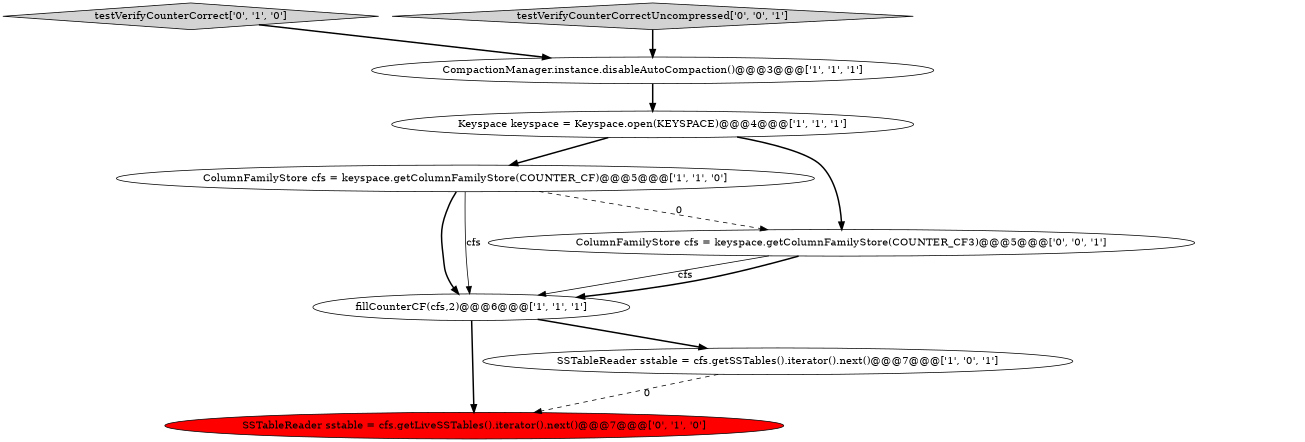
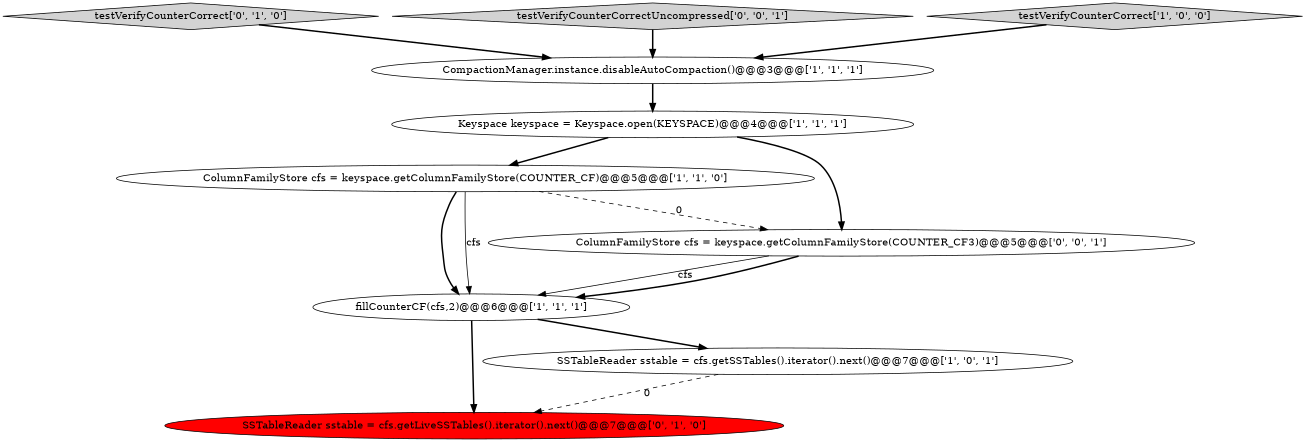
none -> (1115, 16)
